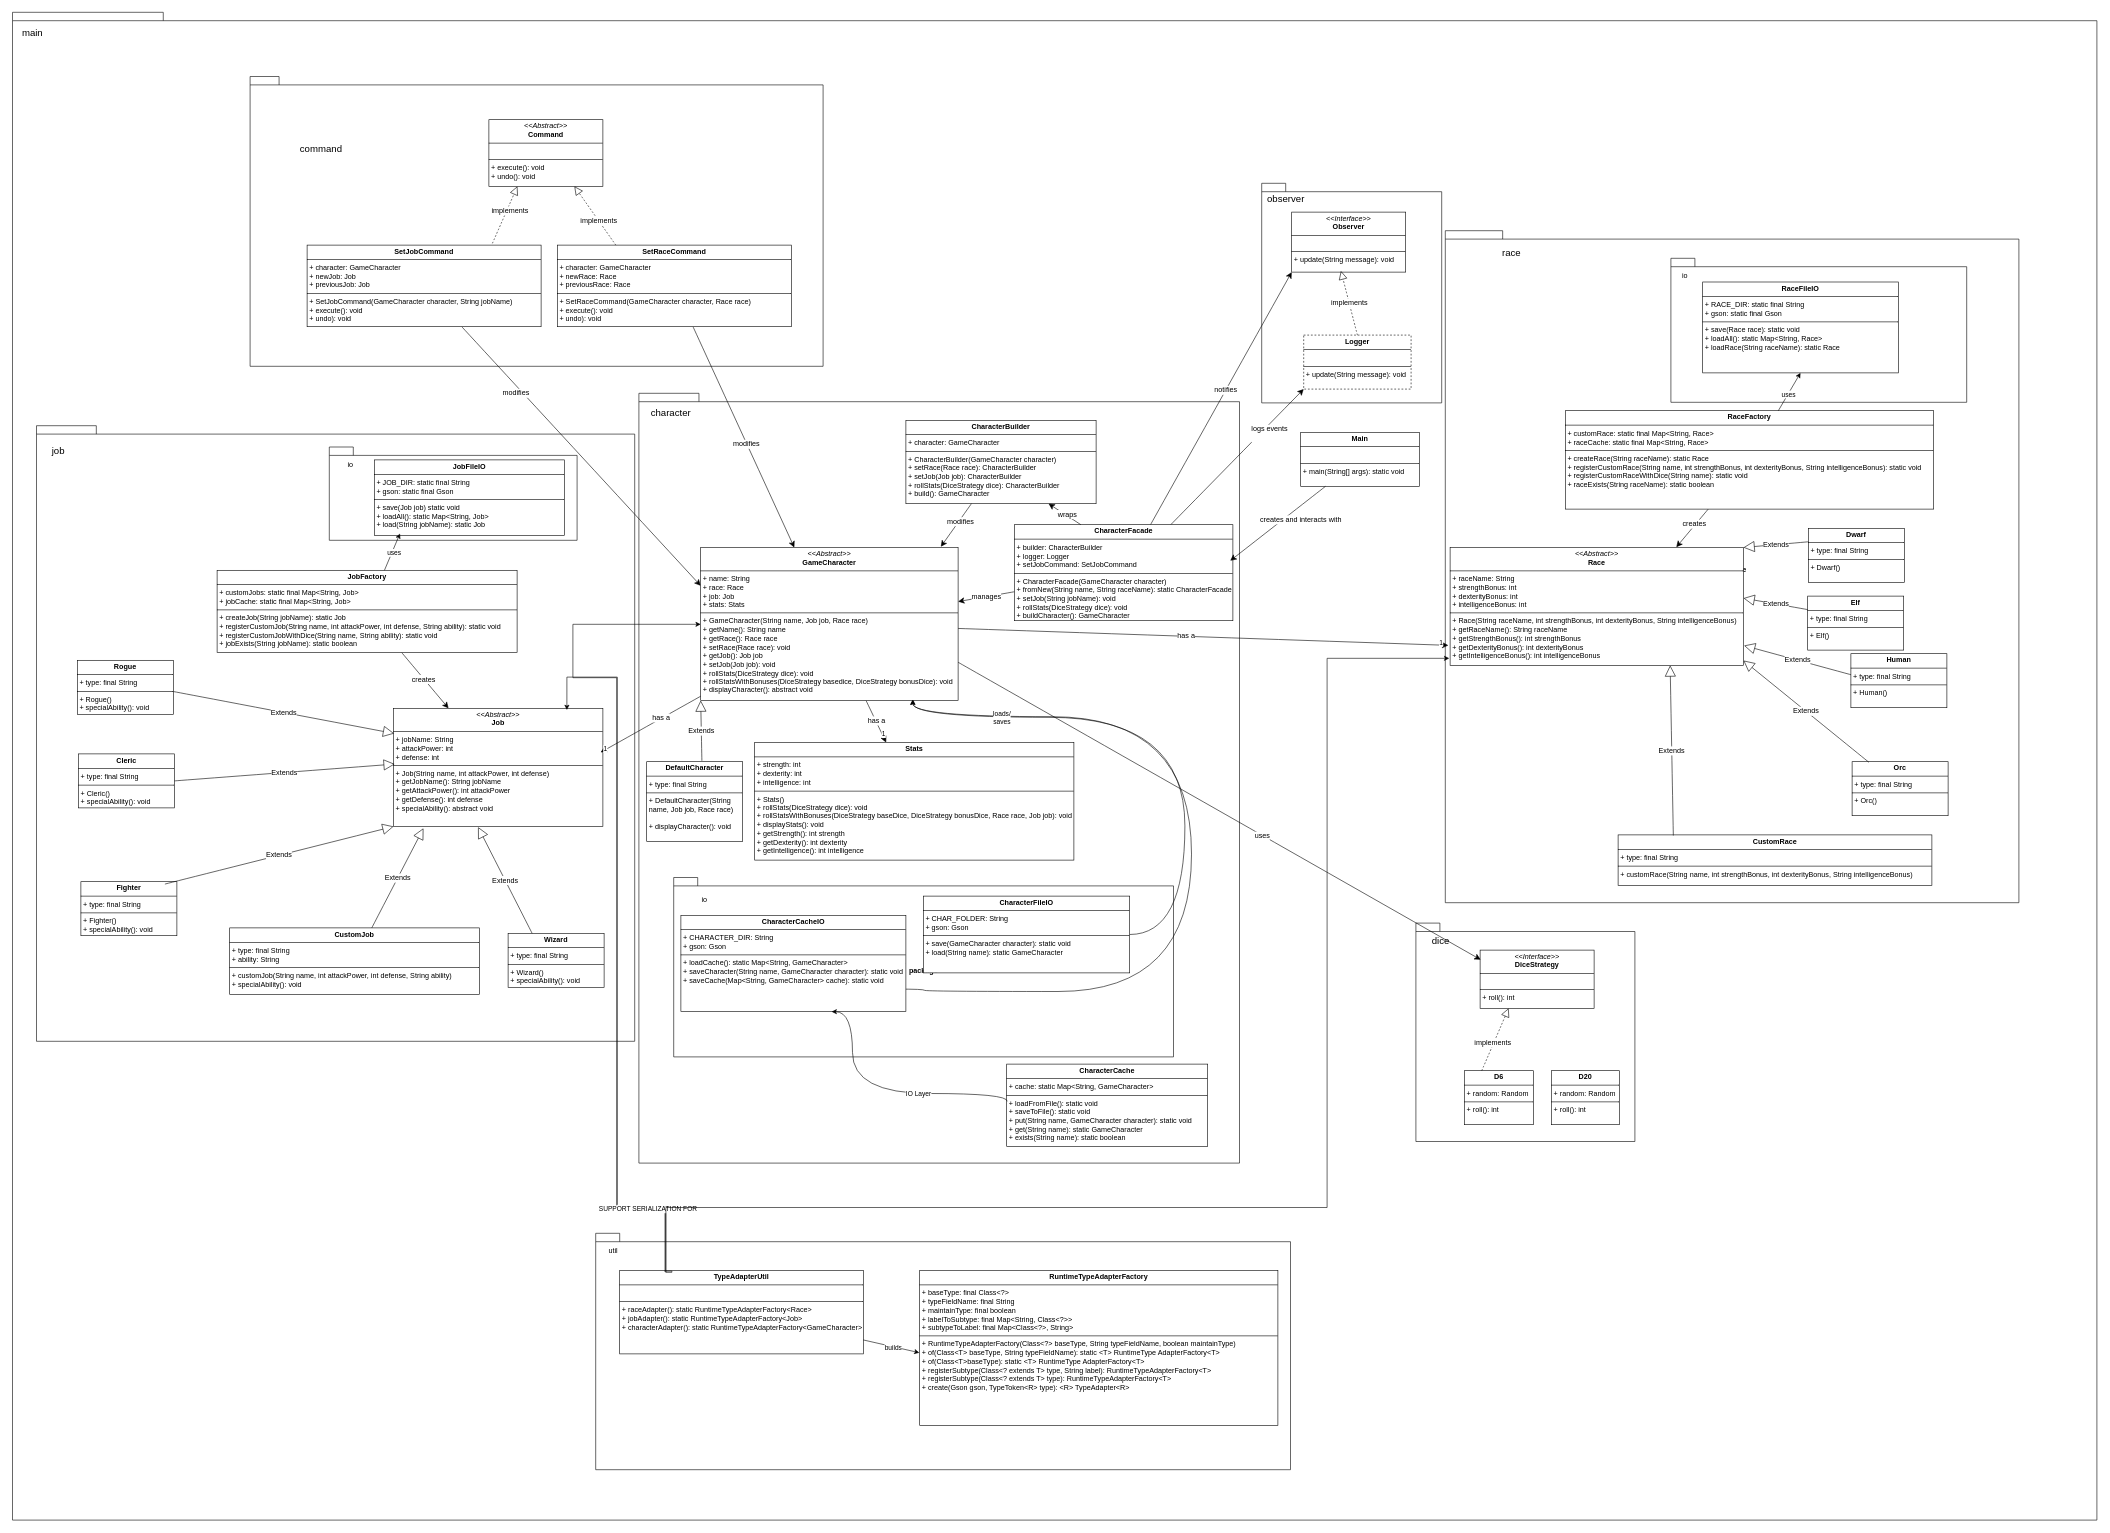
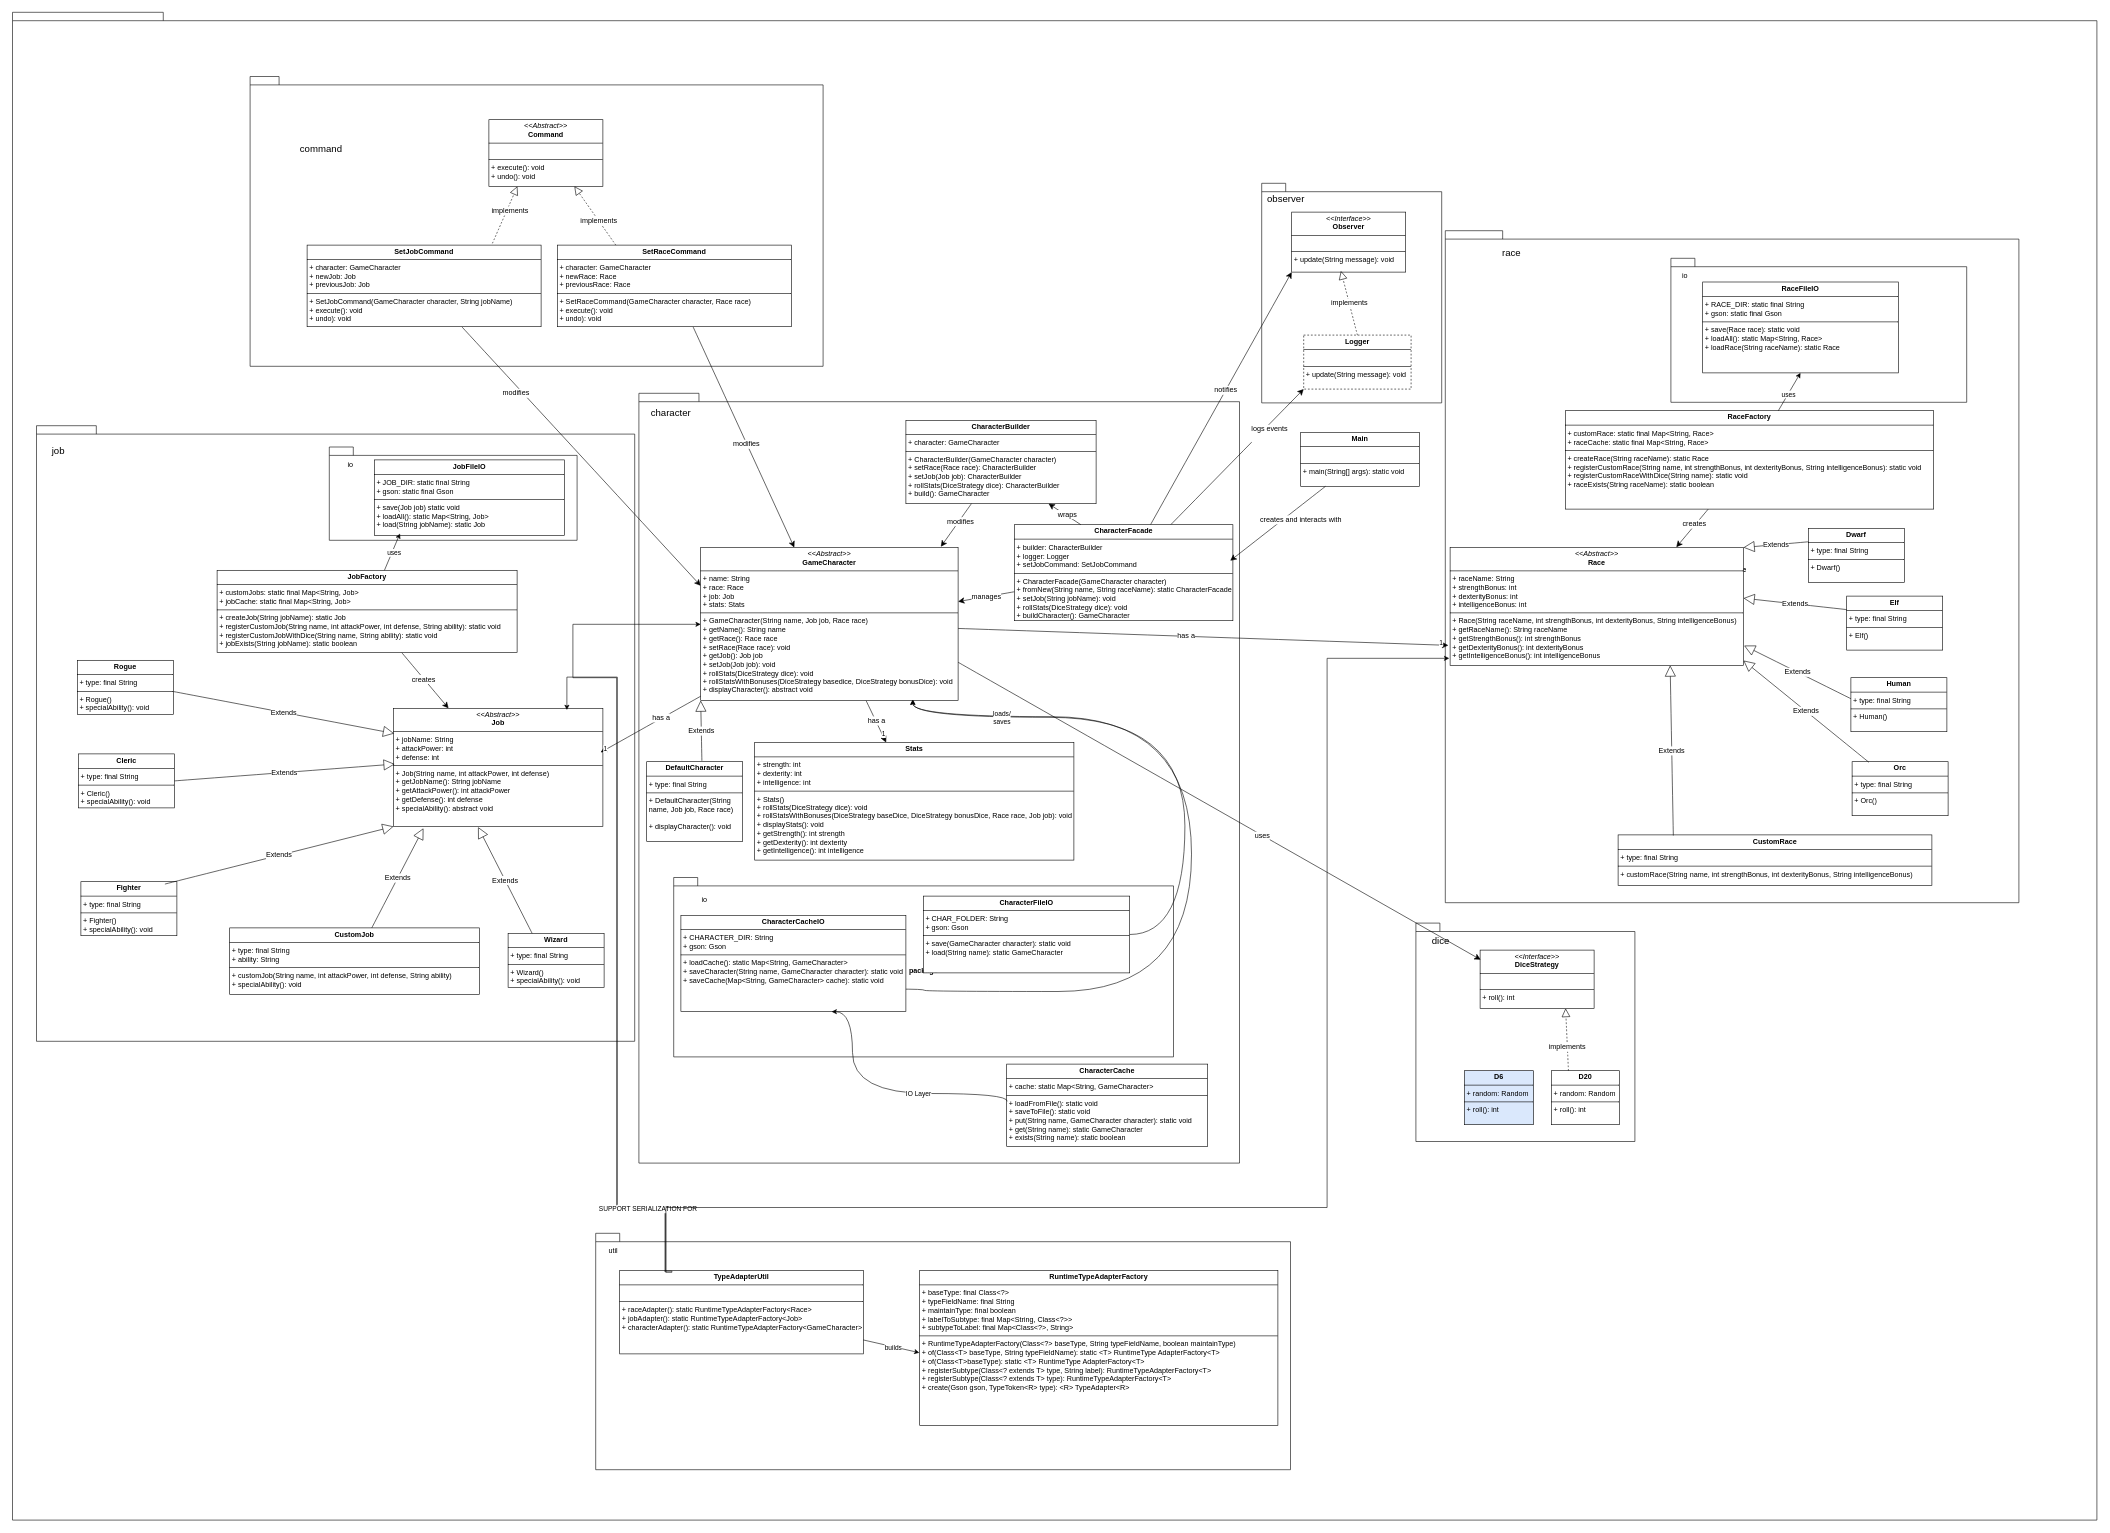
(32, 32) -> none
(1856, 623) -> (1895, 623)
(1899, 681) -> (1899, 705)
(1494, 1041) -> none
none -> (1567, 1042)
(1499, 1098) -> (1499, 1098)
